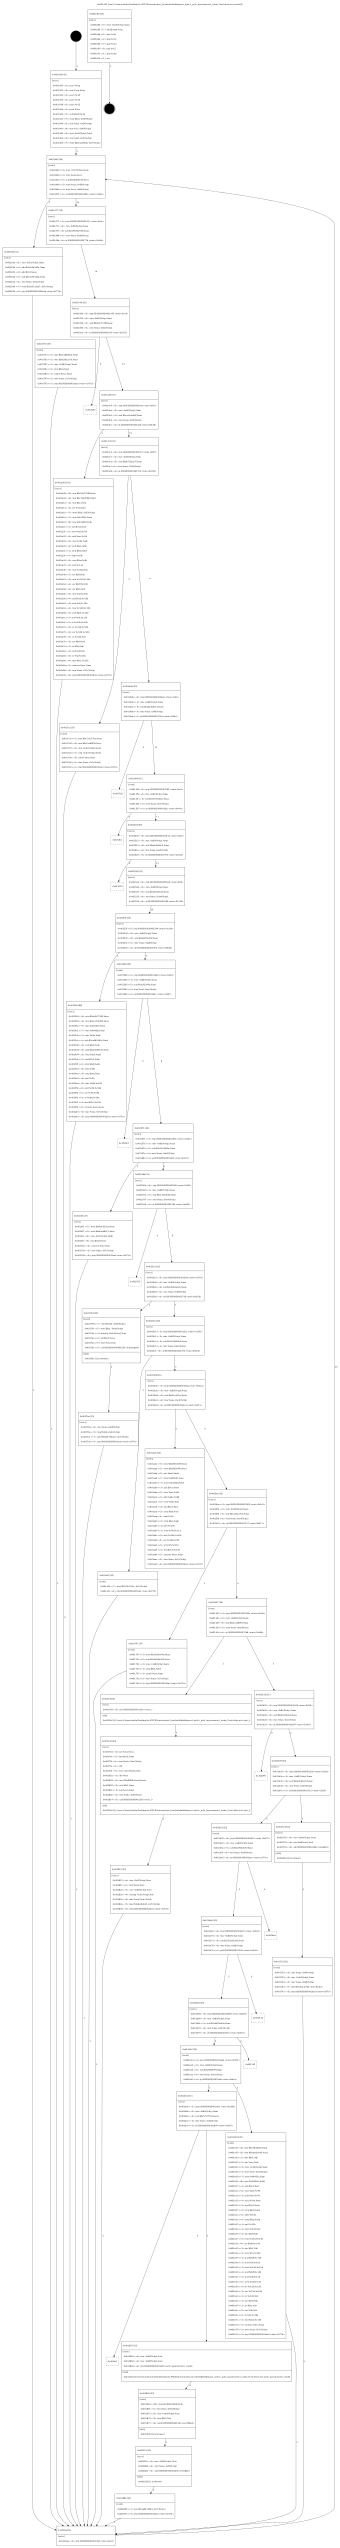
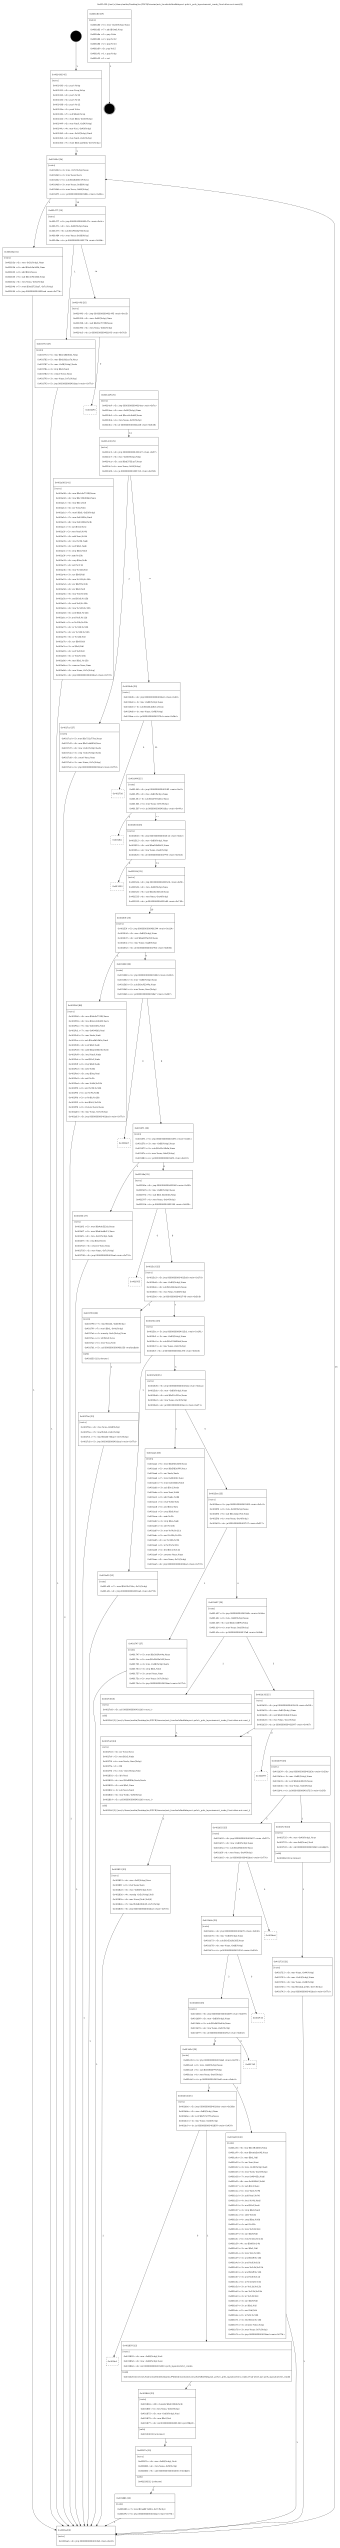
none -> (70, 291)
(114, 363) -> none
(92, 452) -> none
(292, 1742) -> (248, 1732)
